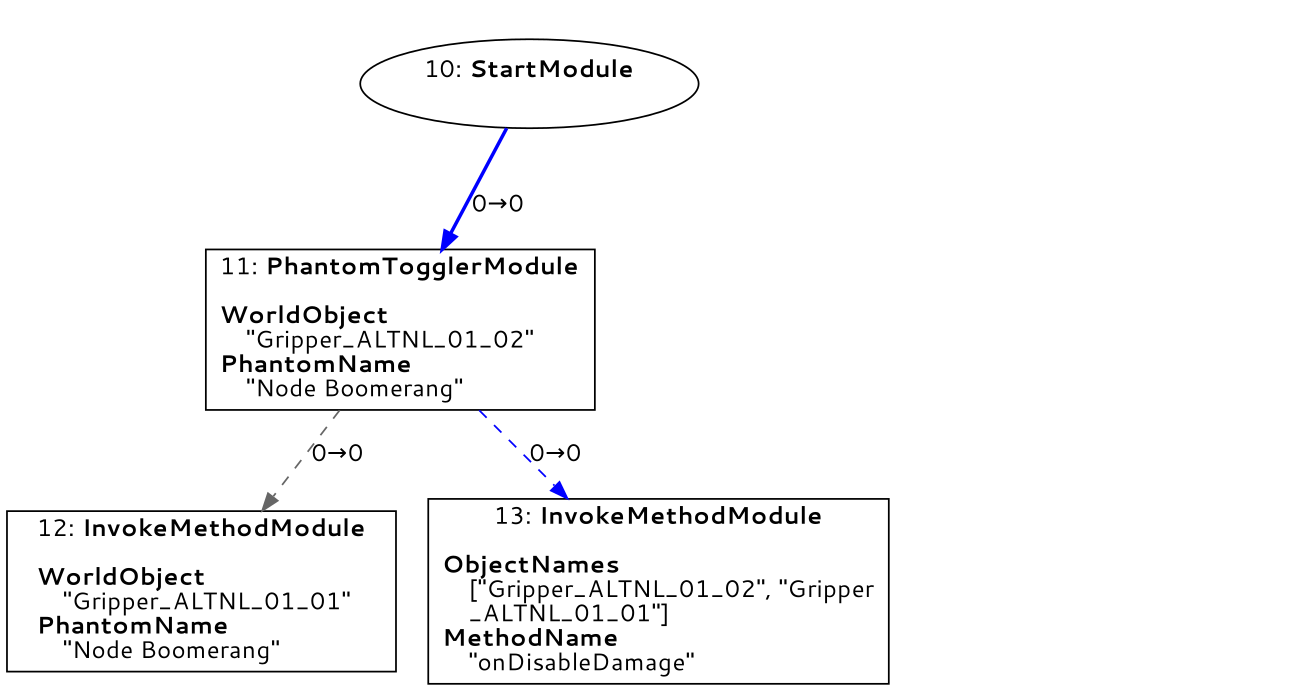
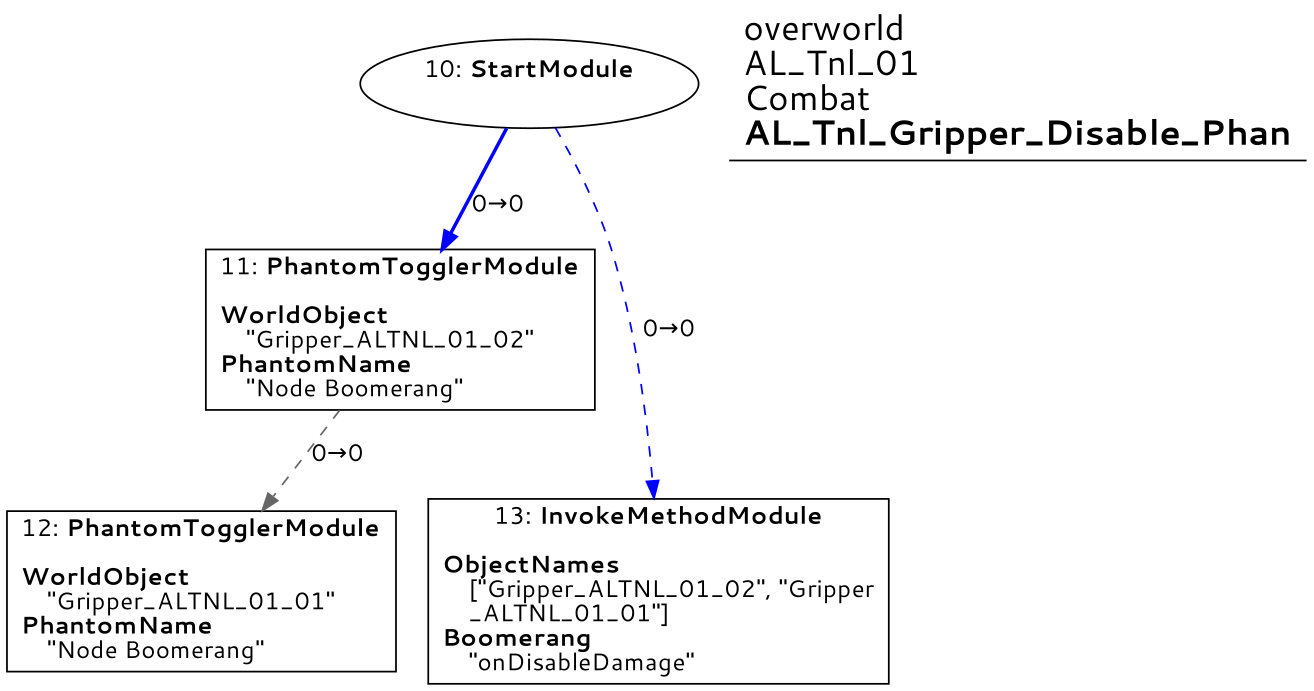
none -> (1018, 84)
(517, 448) -> (625, 298)
(224, 529) -> (224, 529)
(531, 638) -> (517, 638)
